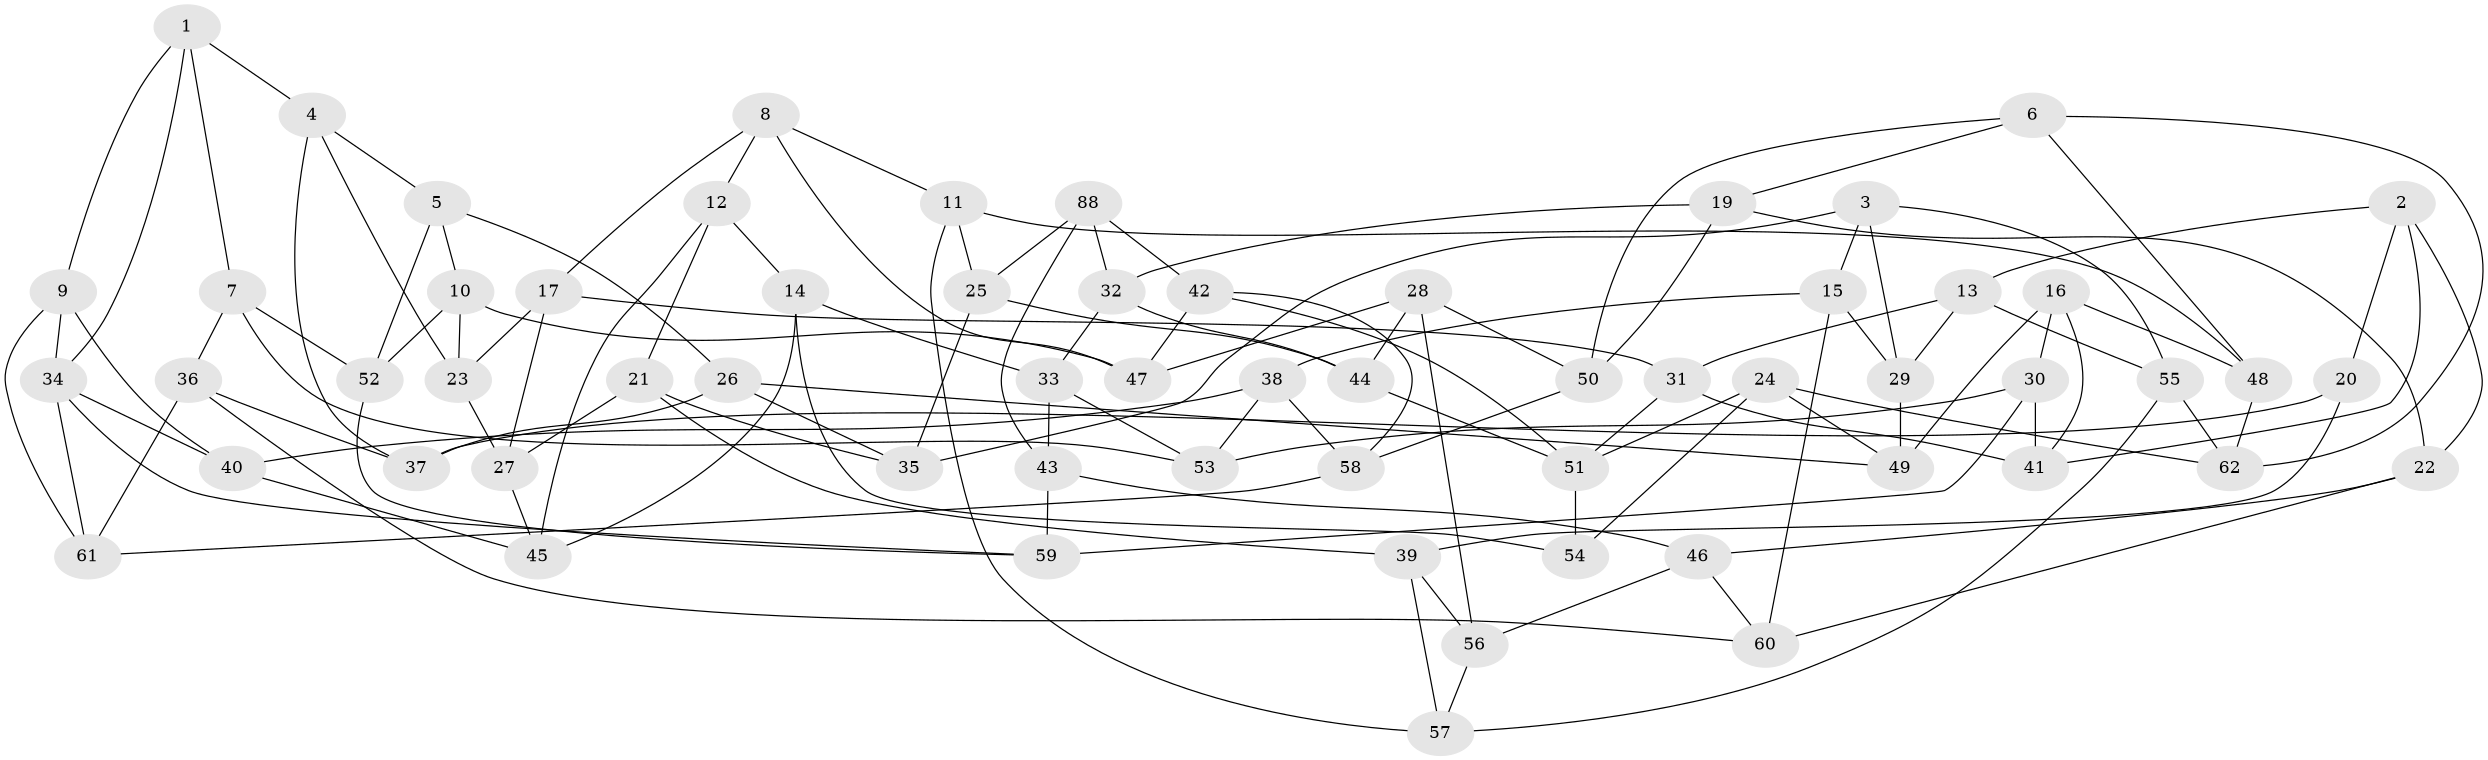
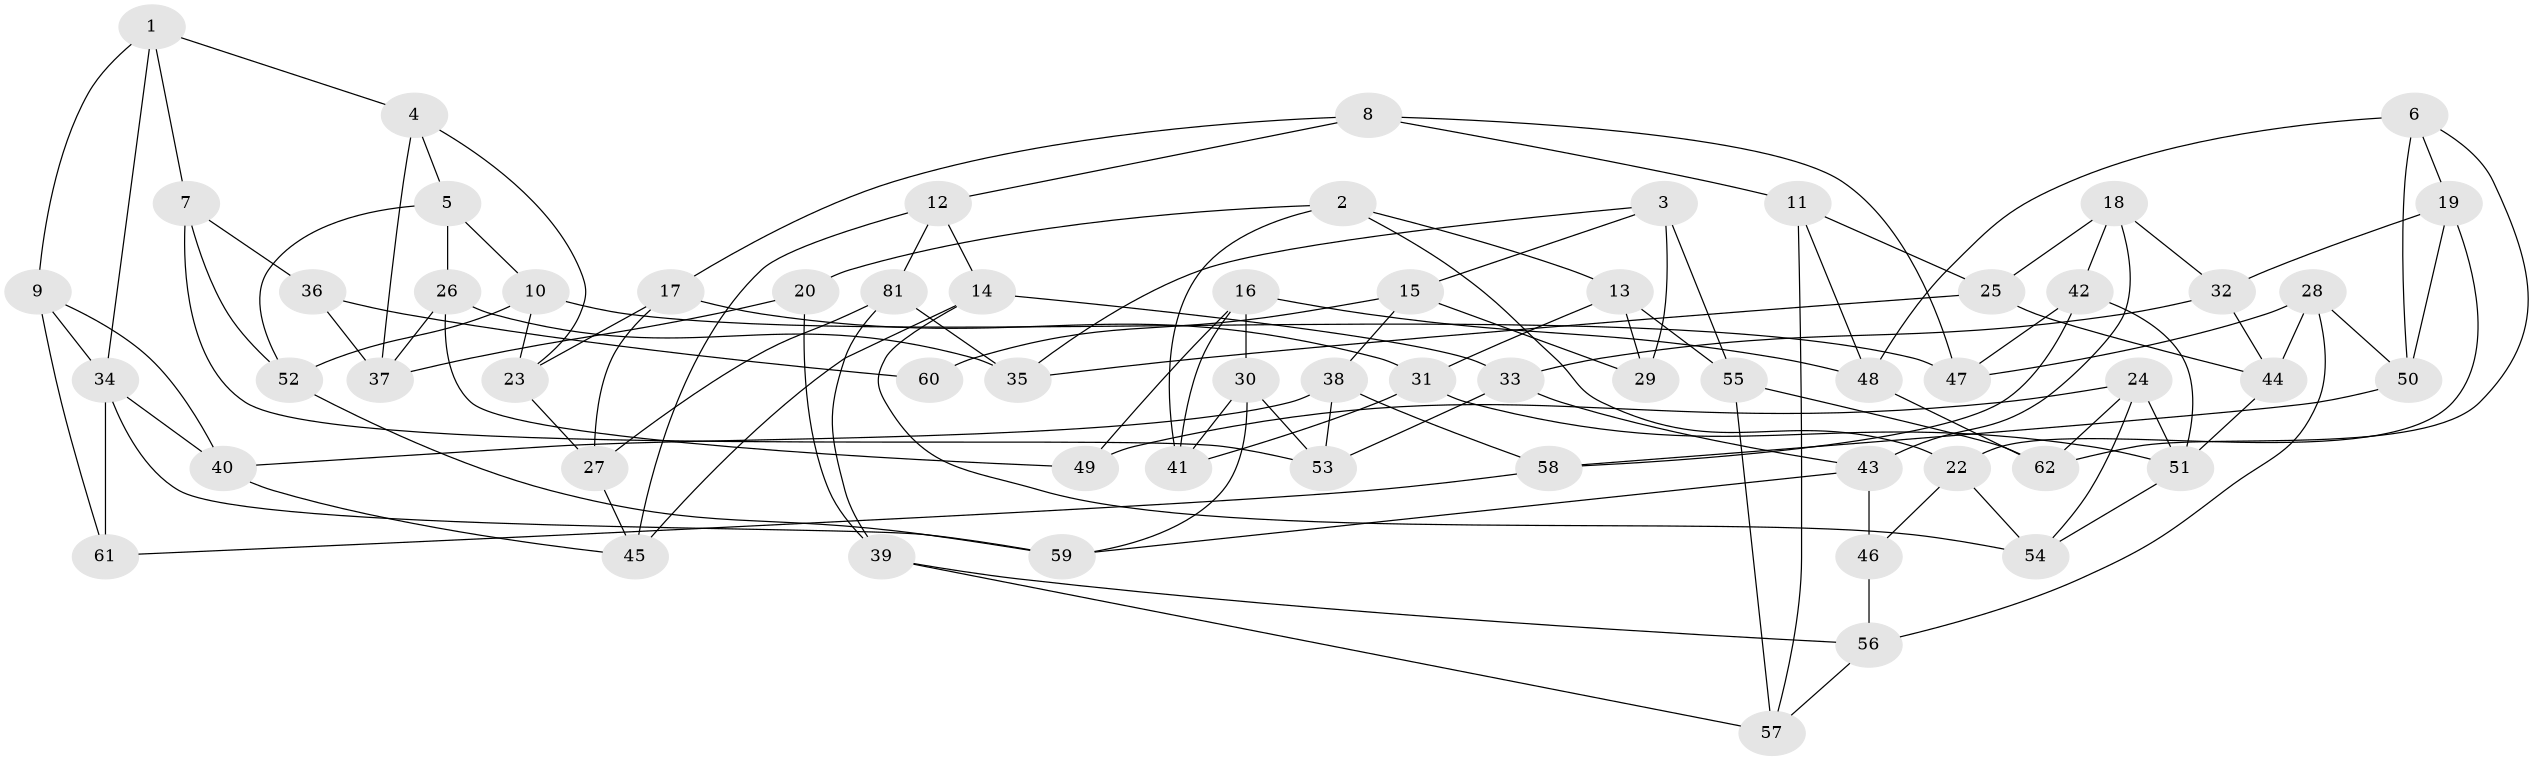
(1089, 204) -> (2114, 204)
(640, 380) -> (894, 292)
(1901, 424) -> none
(136, 472) -> none
(2095, 557) -> (1997, 513)
(1732, 601) -> none
